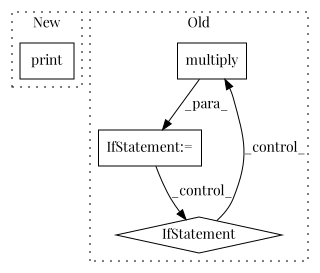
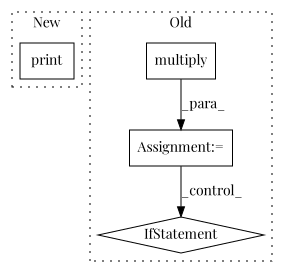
(150, 148) -> (181, 148)
(244, 157) -> none
